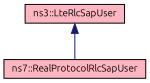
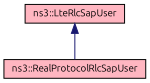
(75, 69) -> (75, 69)
